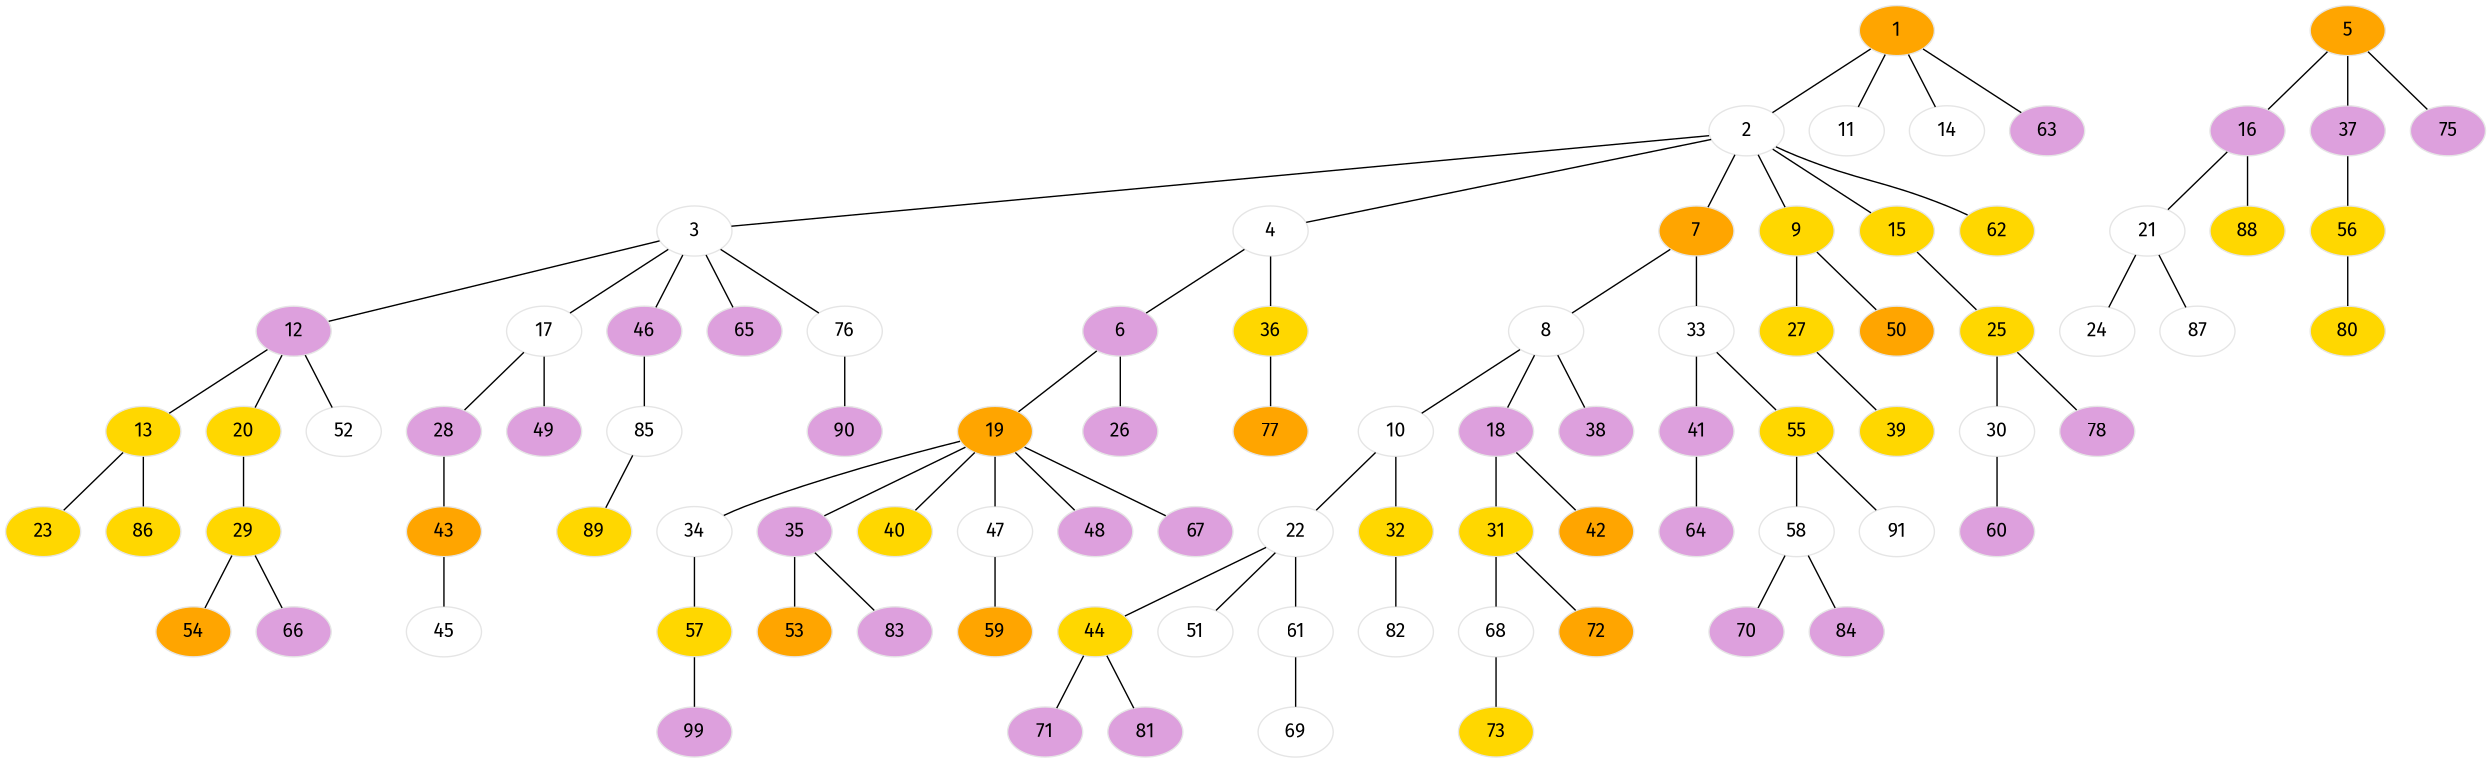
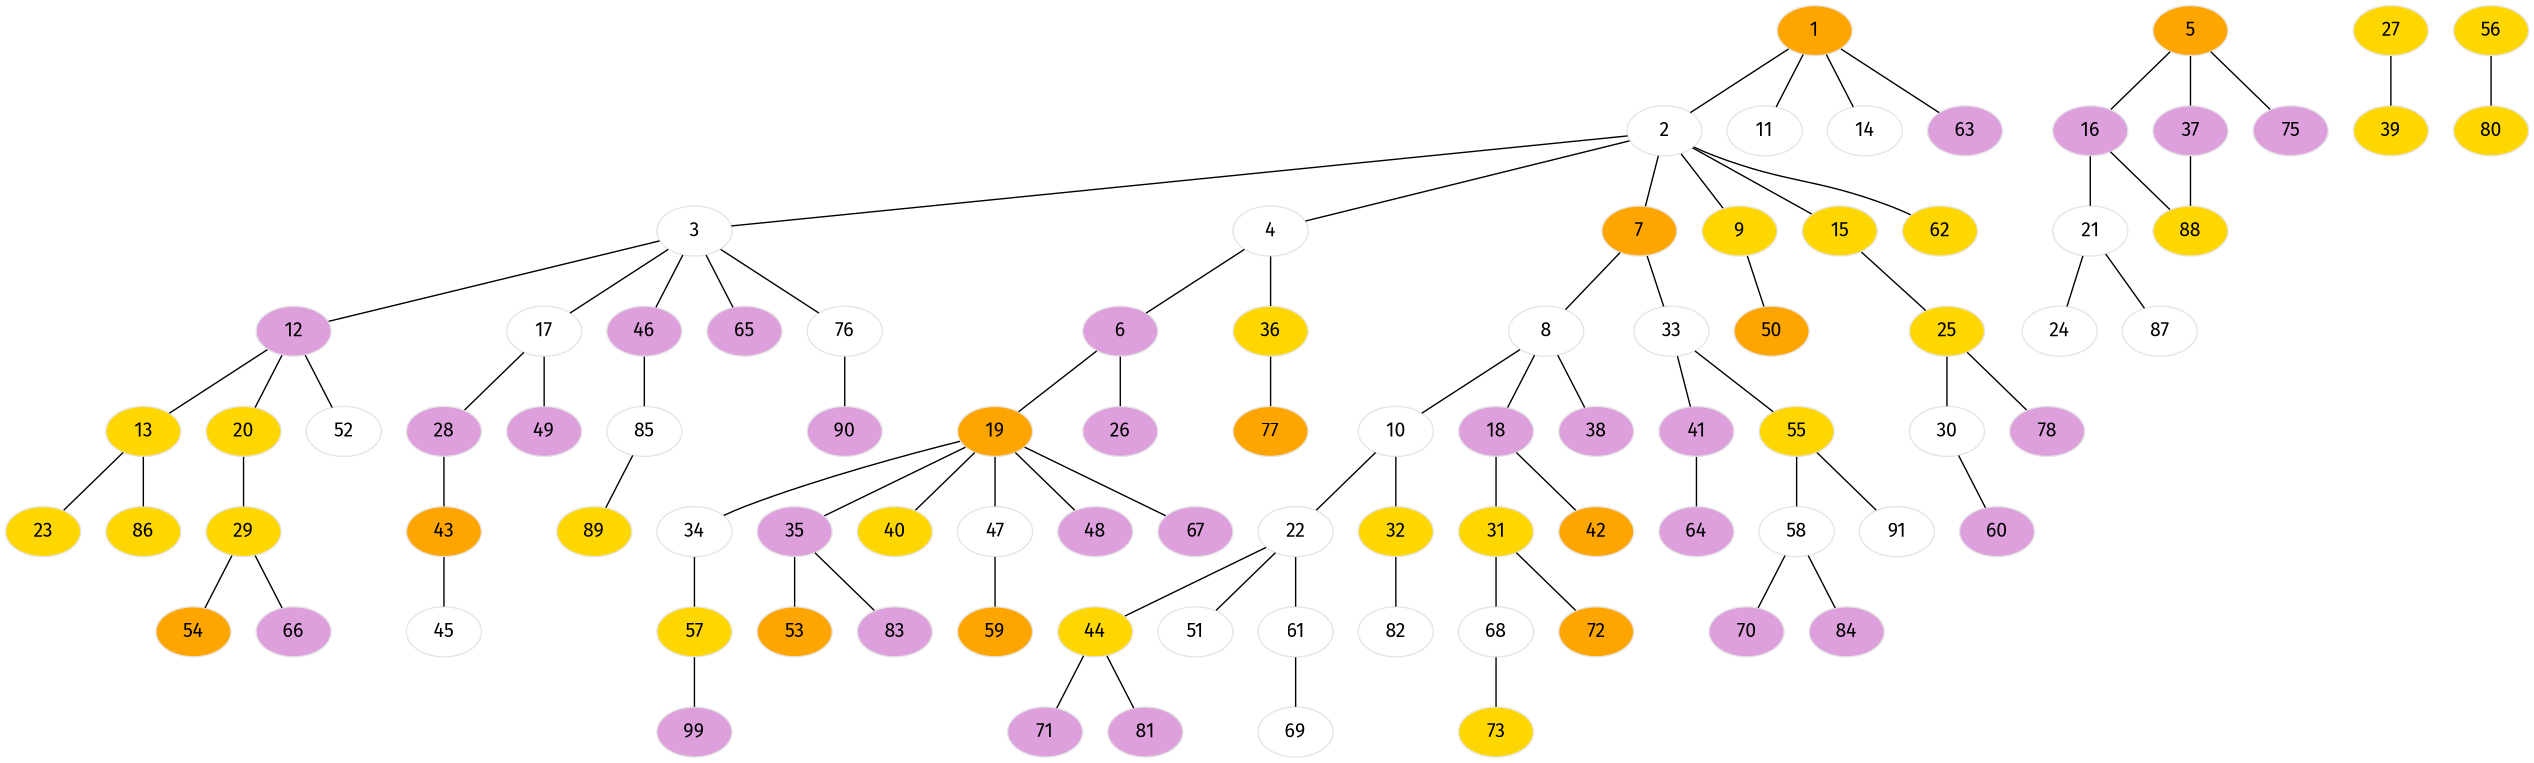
(2348, 181) -> (2190, 181)
(1797, 281) -> none
